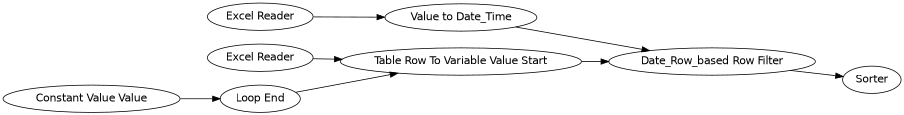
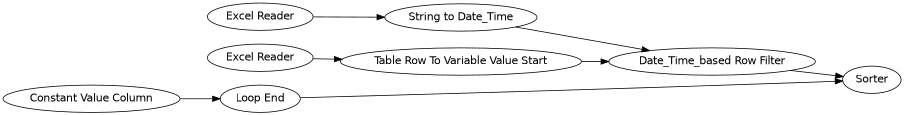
(461, 17) -> (461, 17)
(712, 62) -> (712, 62)
(343, 83) -> (568, 90)
(92, 99) -> (92, 99)
